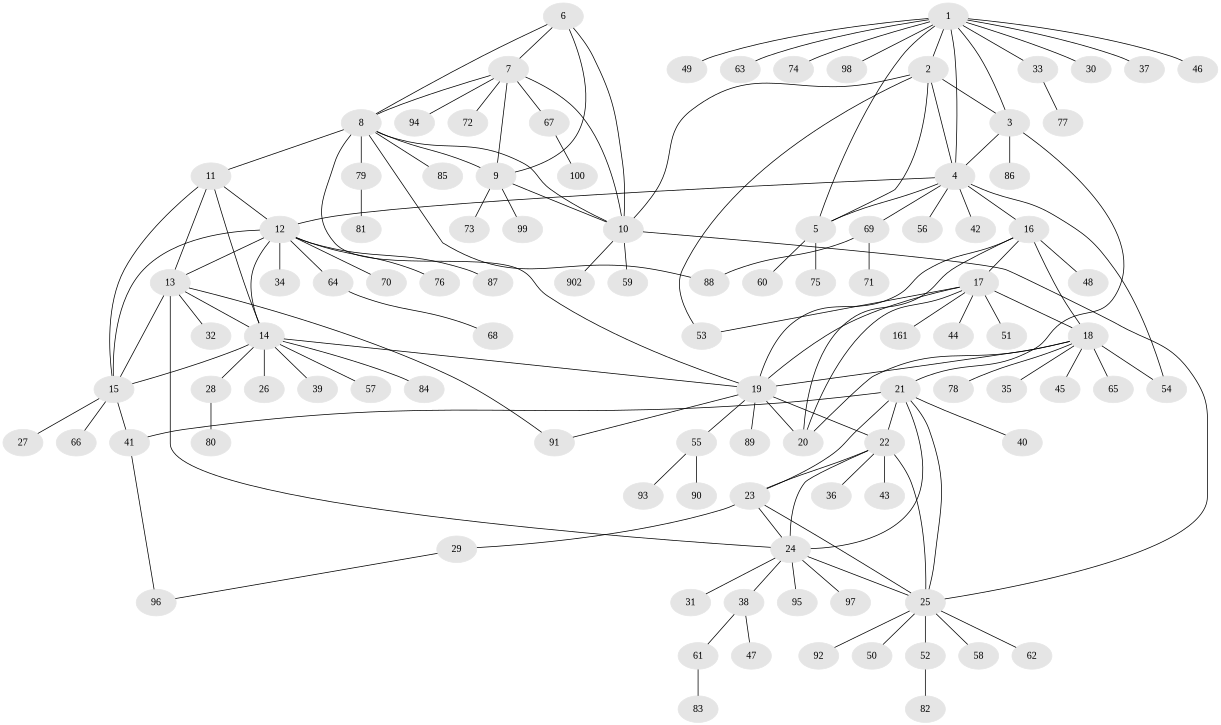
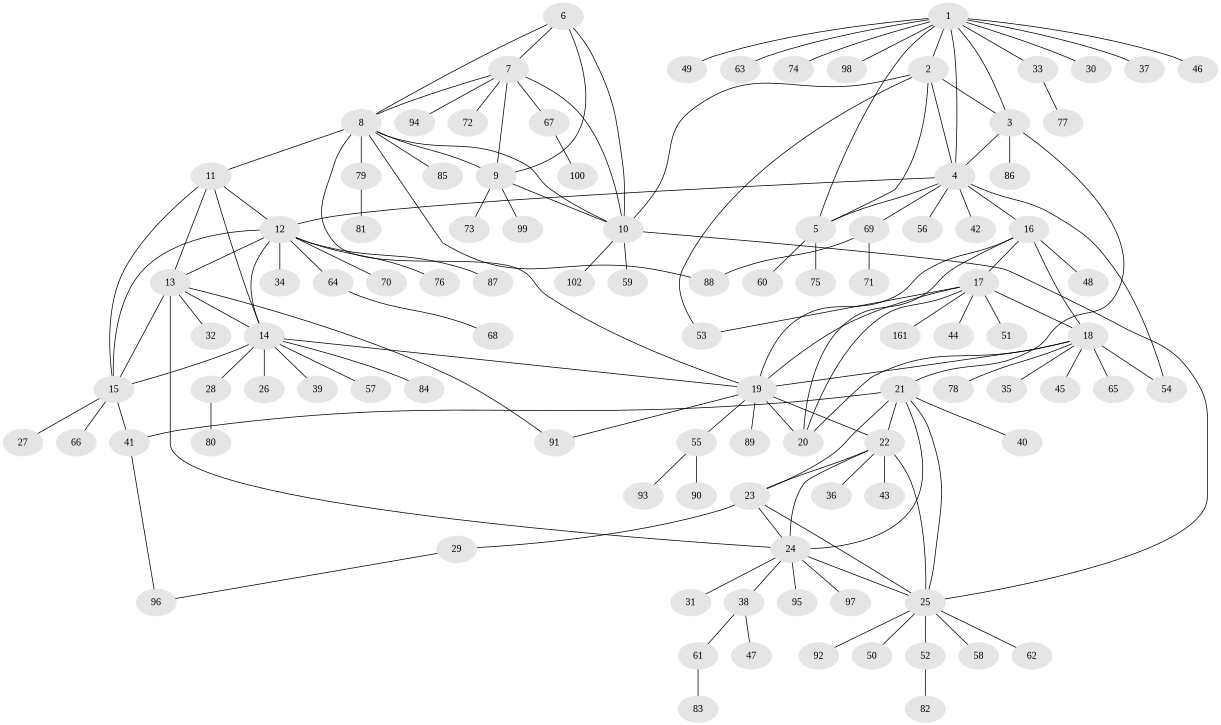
(574, 283) -> (574, 283)
